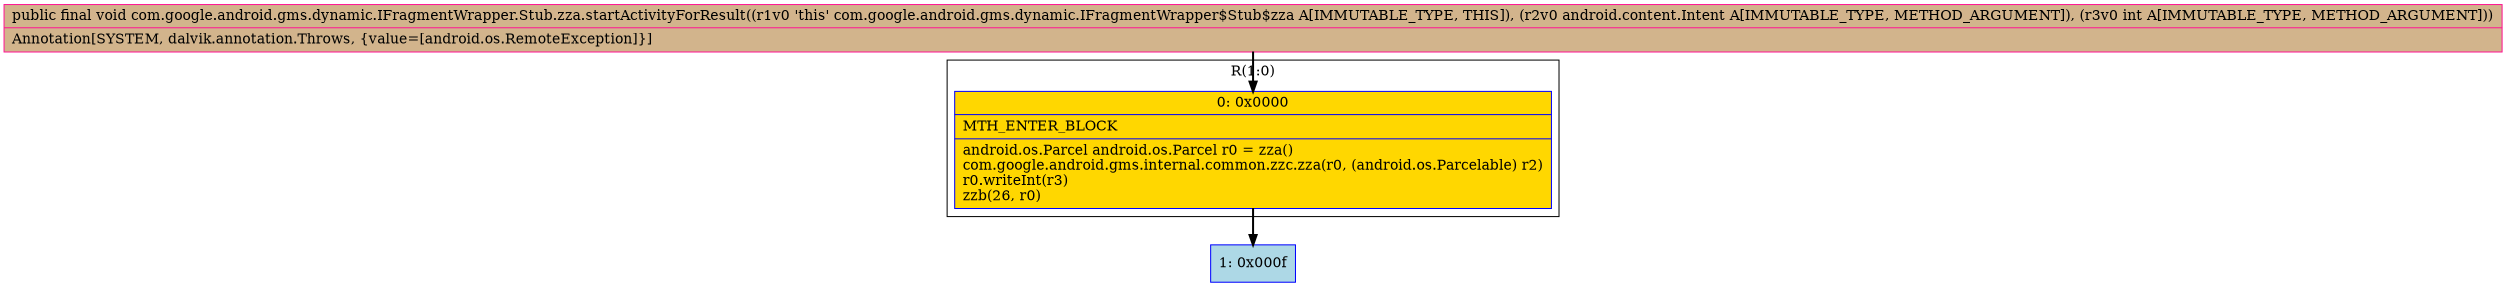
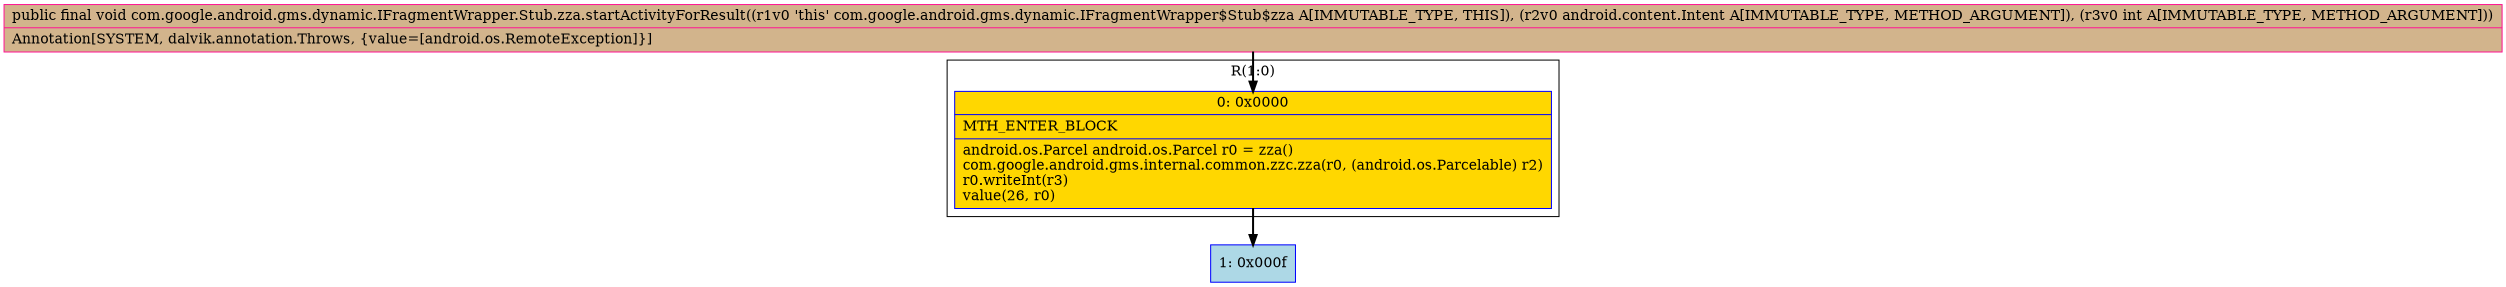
(1002, 196) -> (1009, 196)
